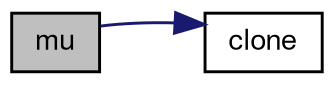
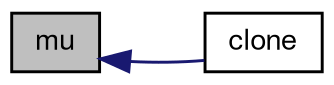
(138, 23) -> (167, 62)
